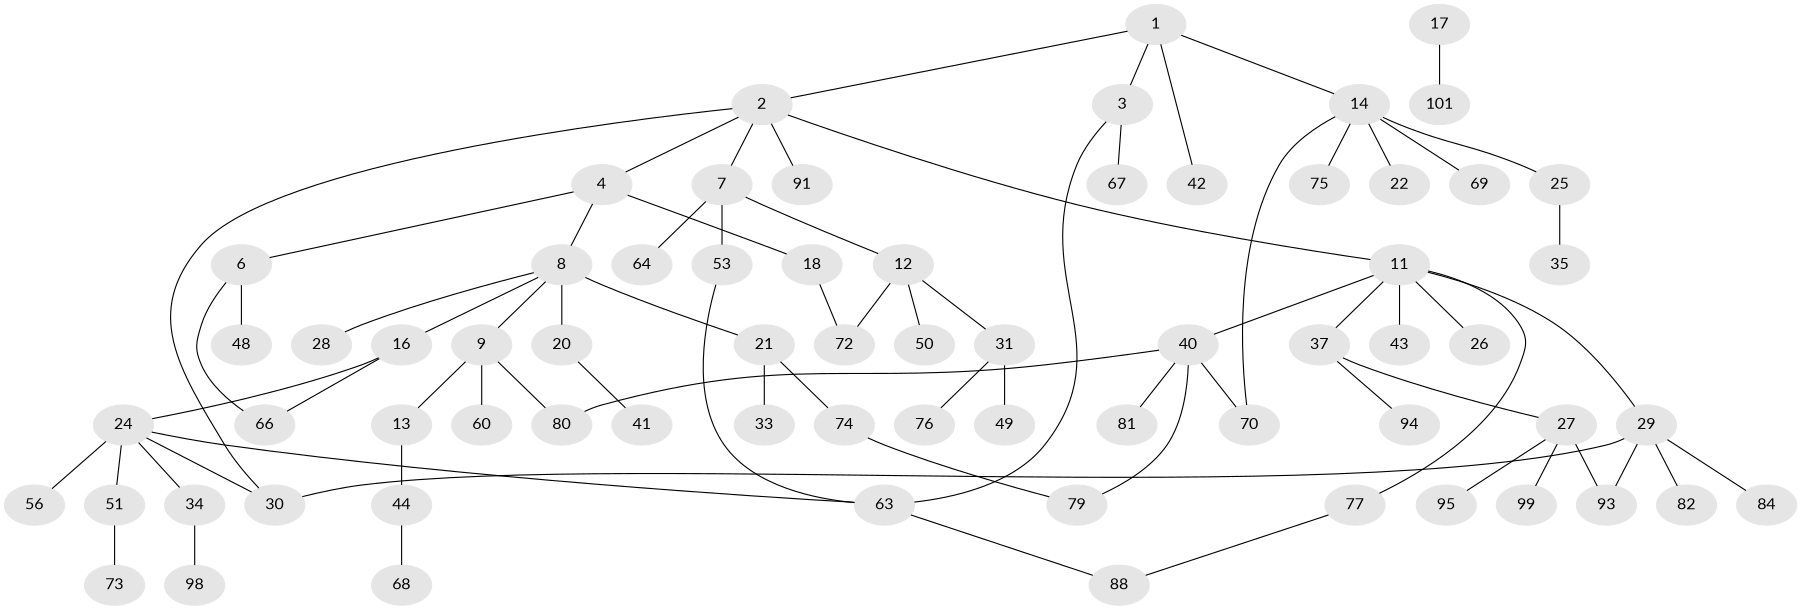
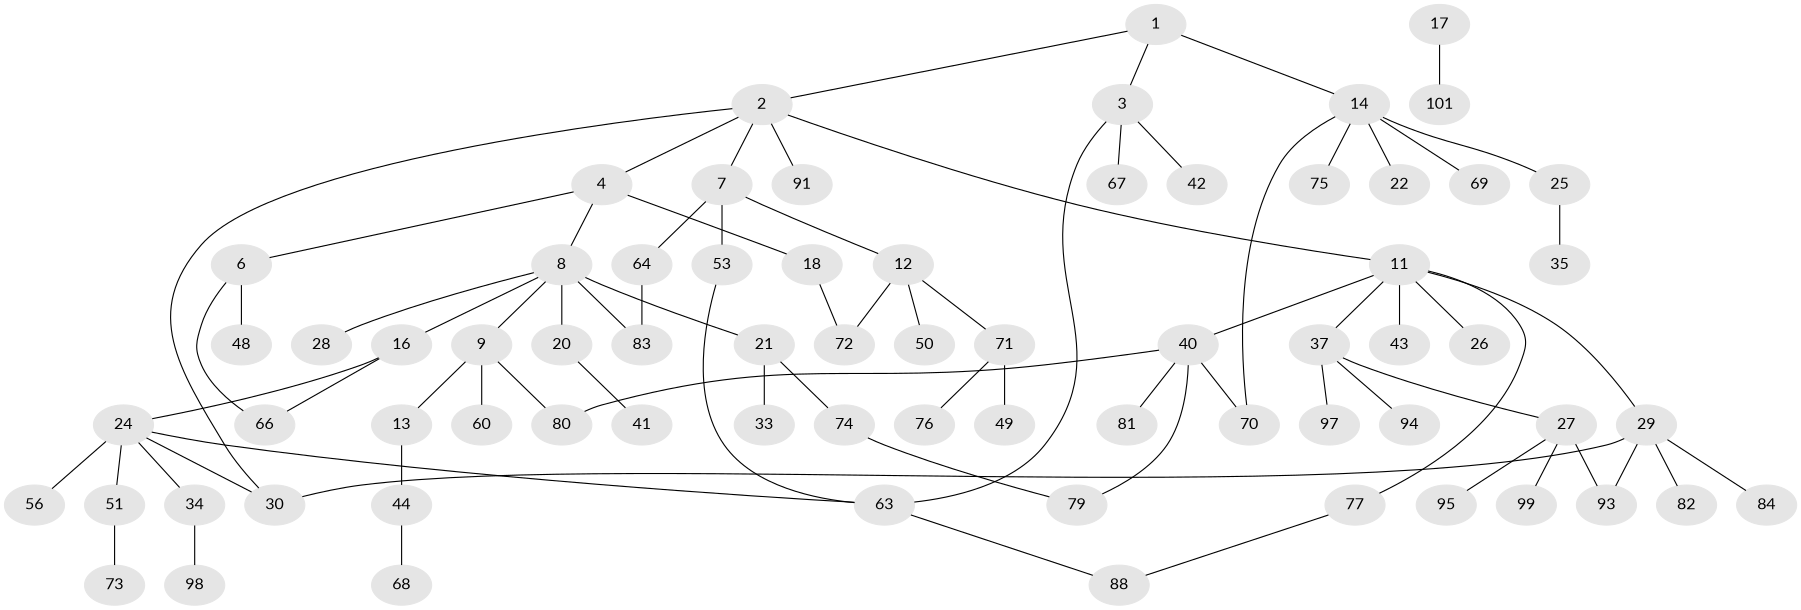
(1176, 105) -> (1160, 145)
none -> (642, 345)
(1005, 345) -> (1005, 345)
none -> (1329, 425)
